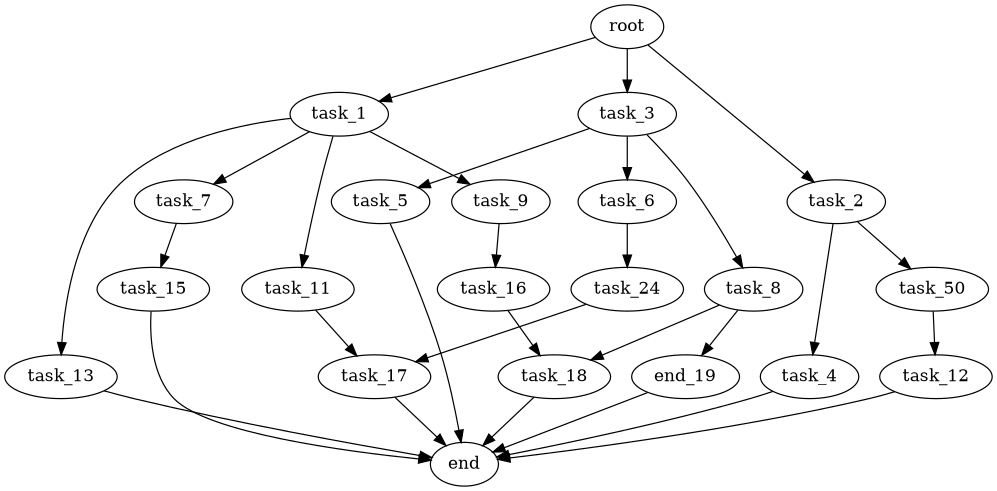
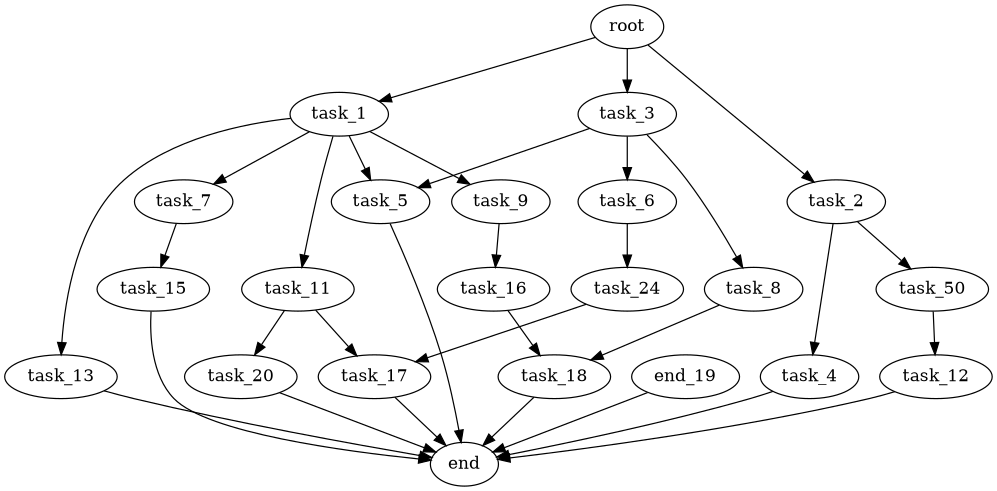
none -> (357, 153)
(724, 328) -> none
none -> (241, 377)
